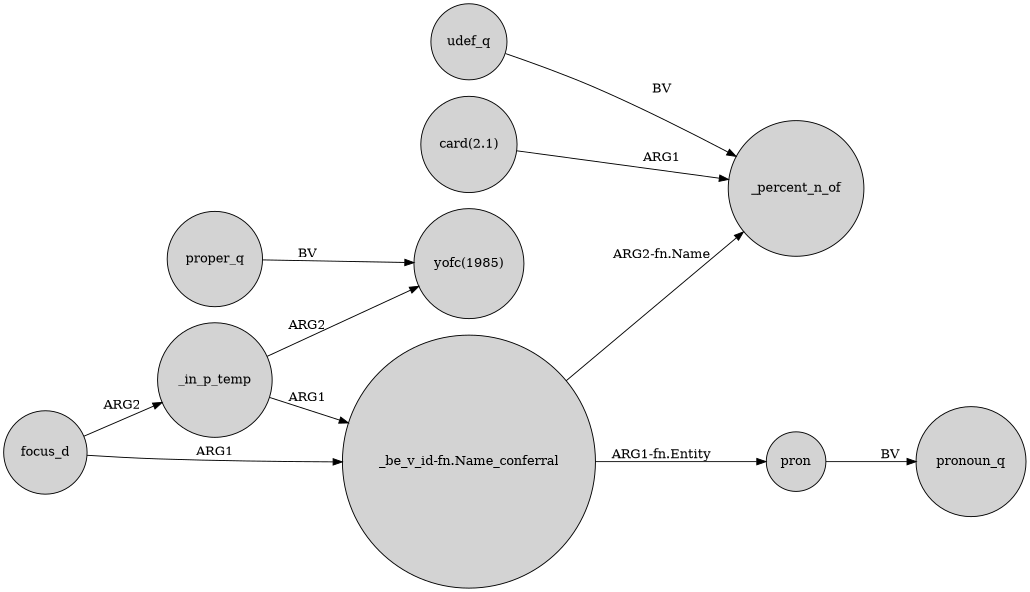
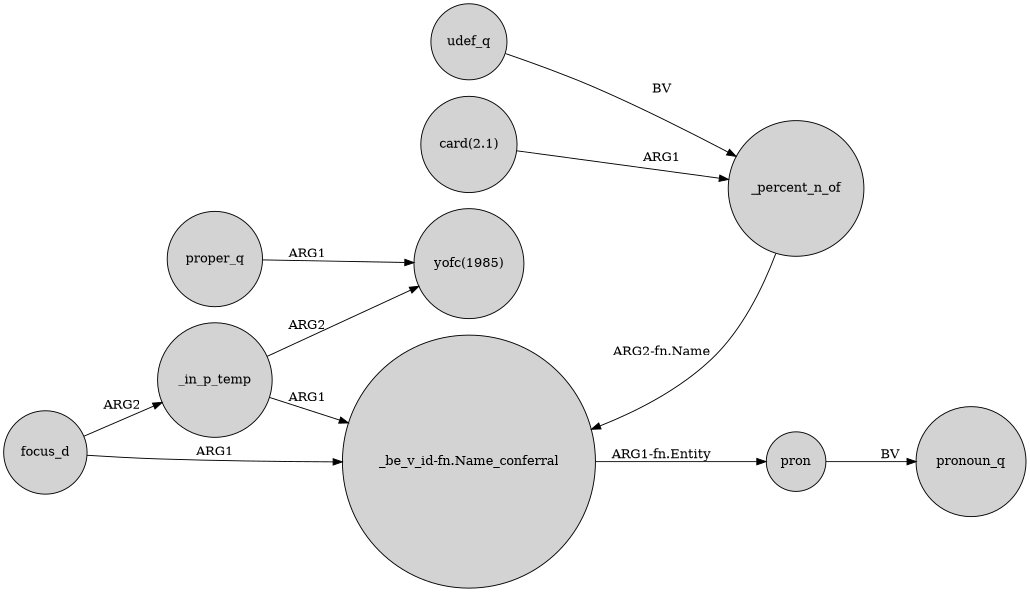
(307, 254) -> (307, 254)
(651, 309) -> (709, 361)
